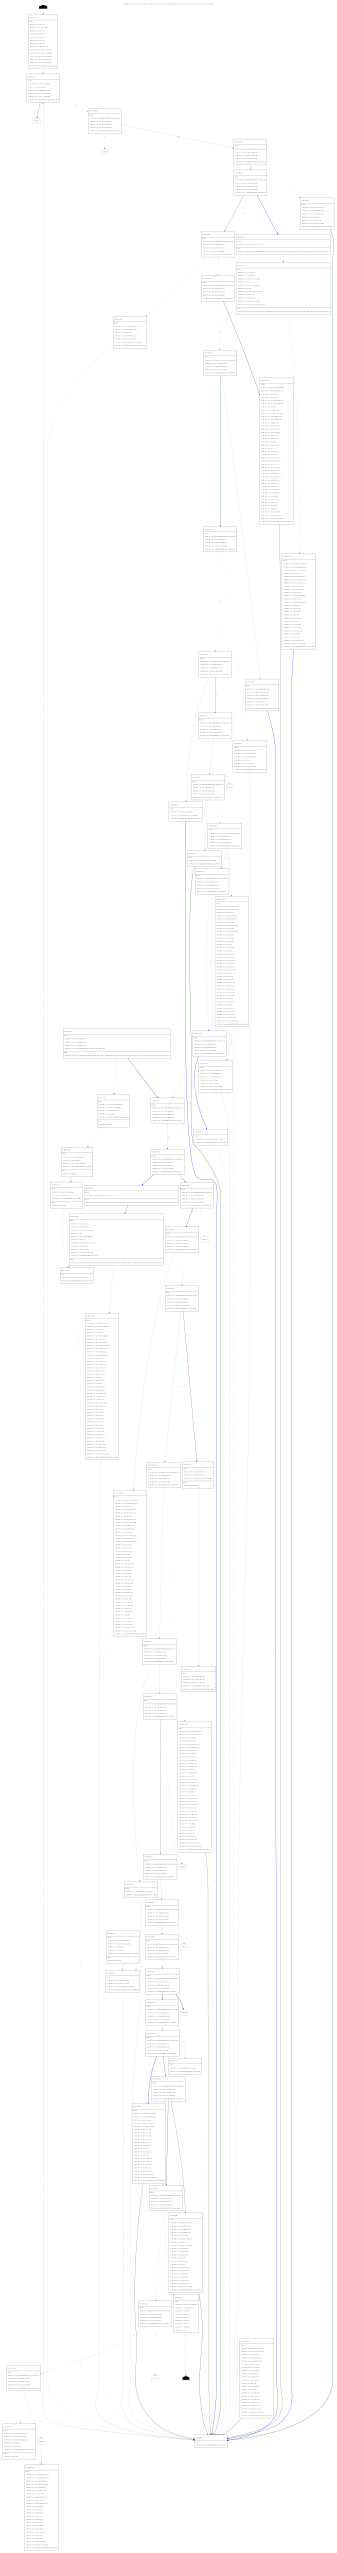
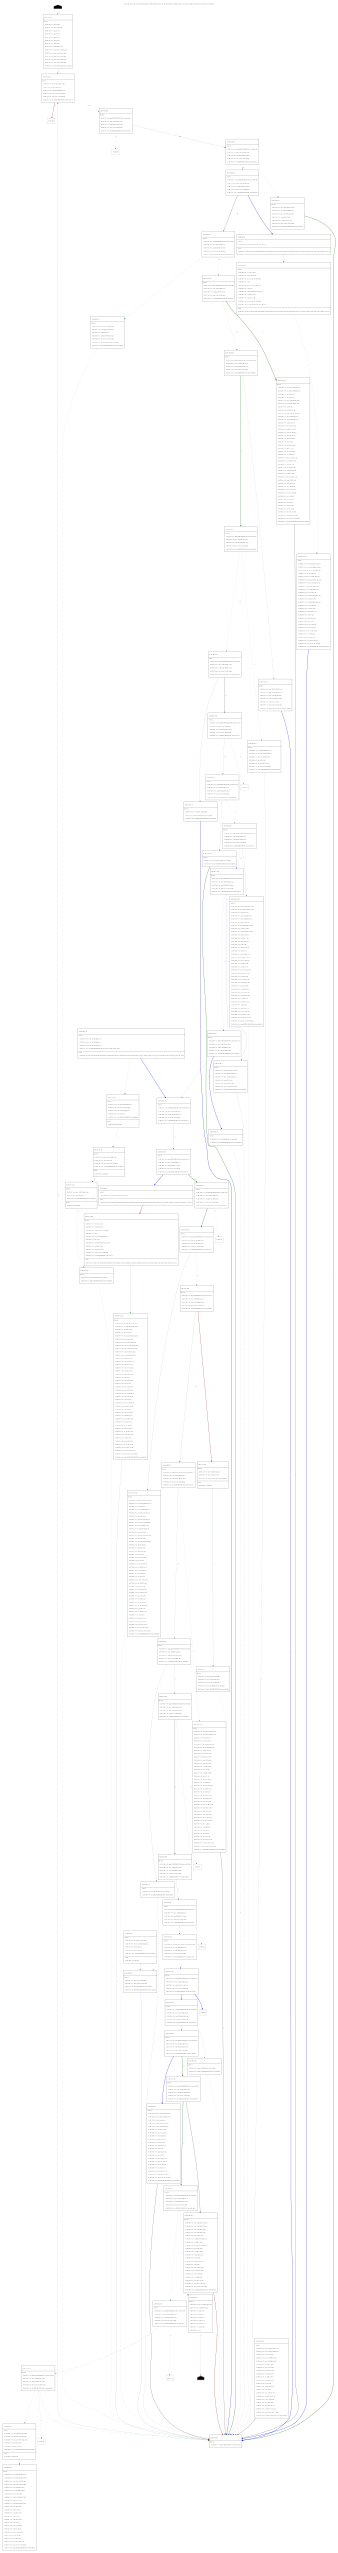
(41, 2454) -> (19, 2461)
